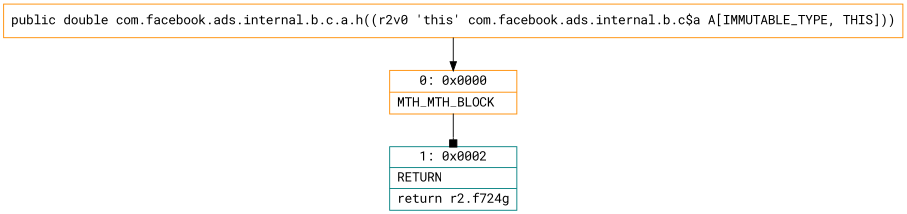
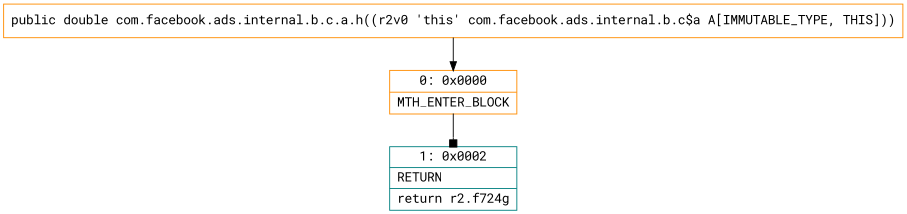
(446, 103) -> (453, 103)
